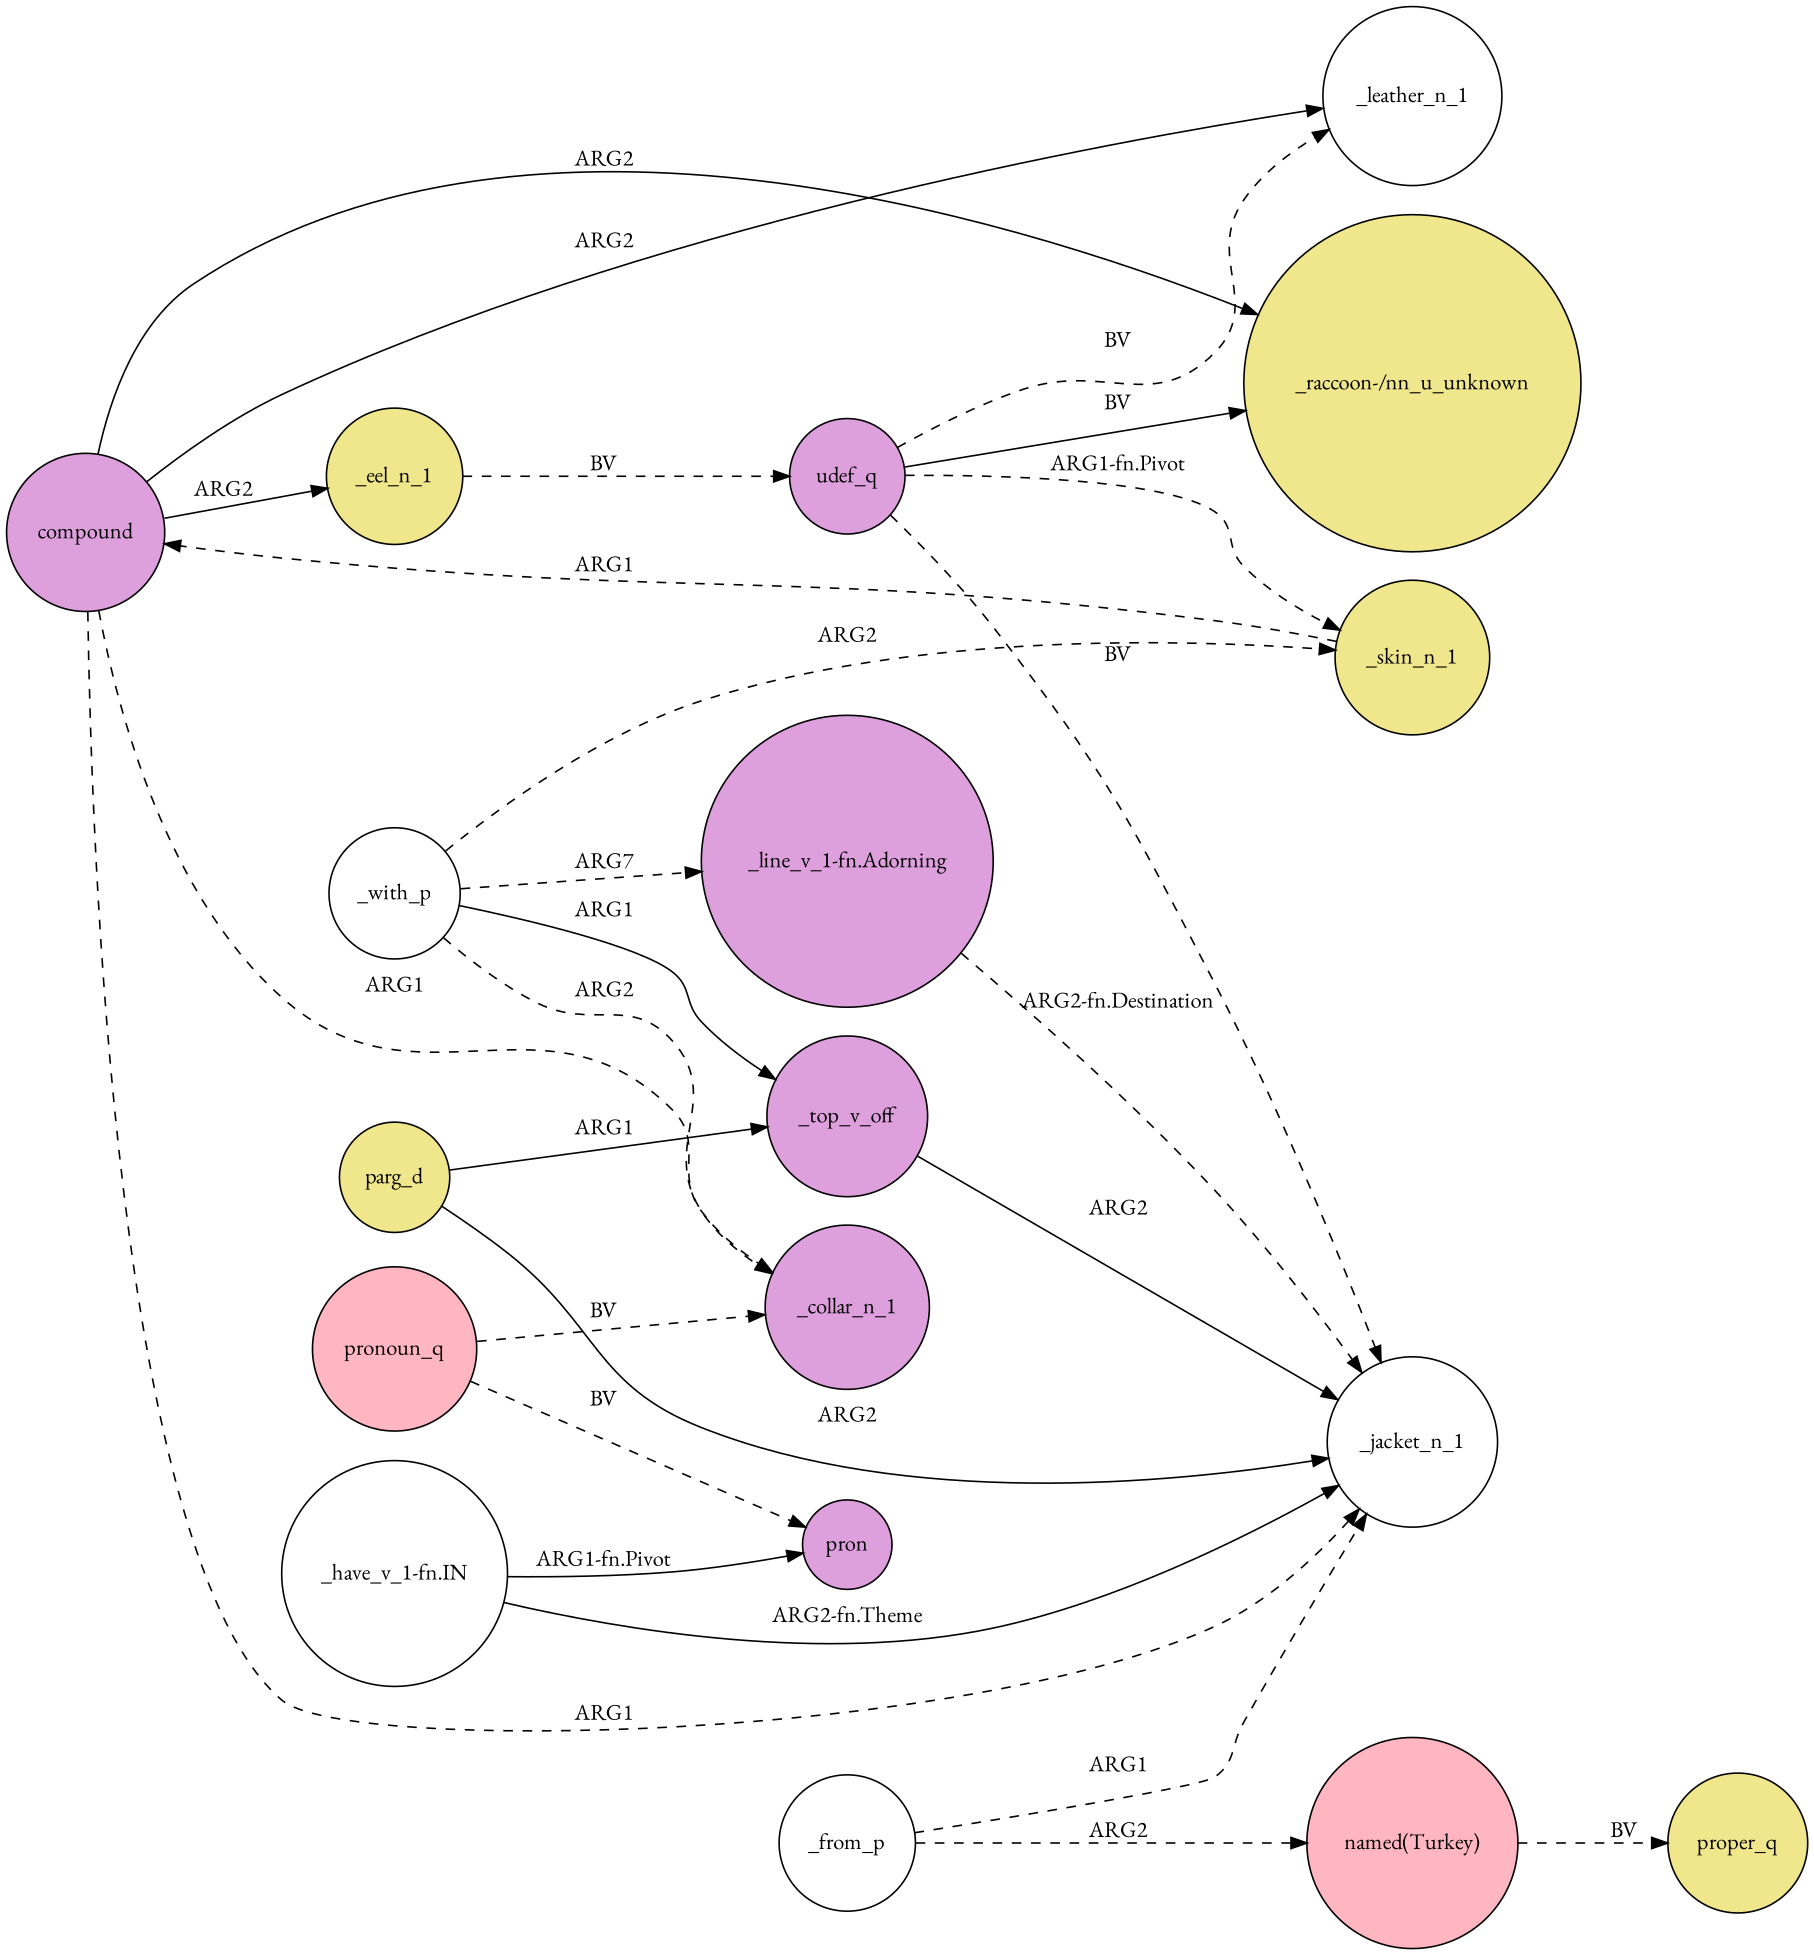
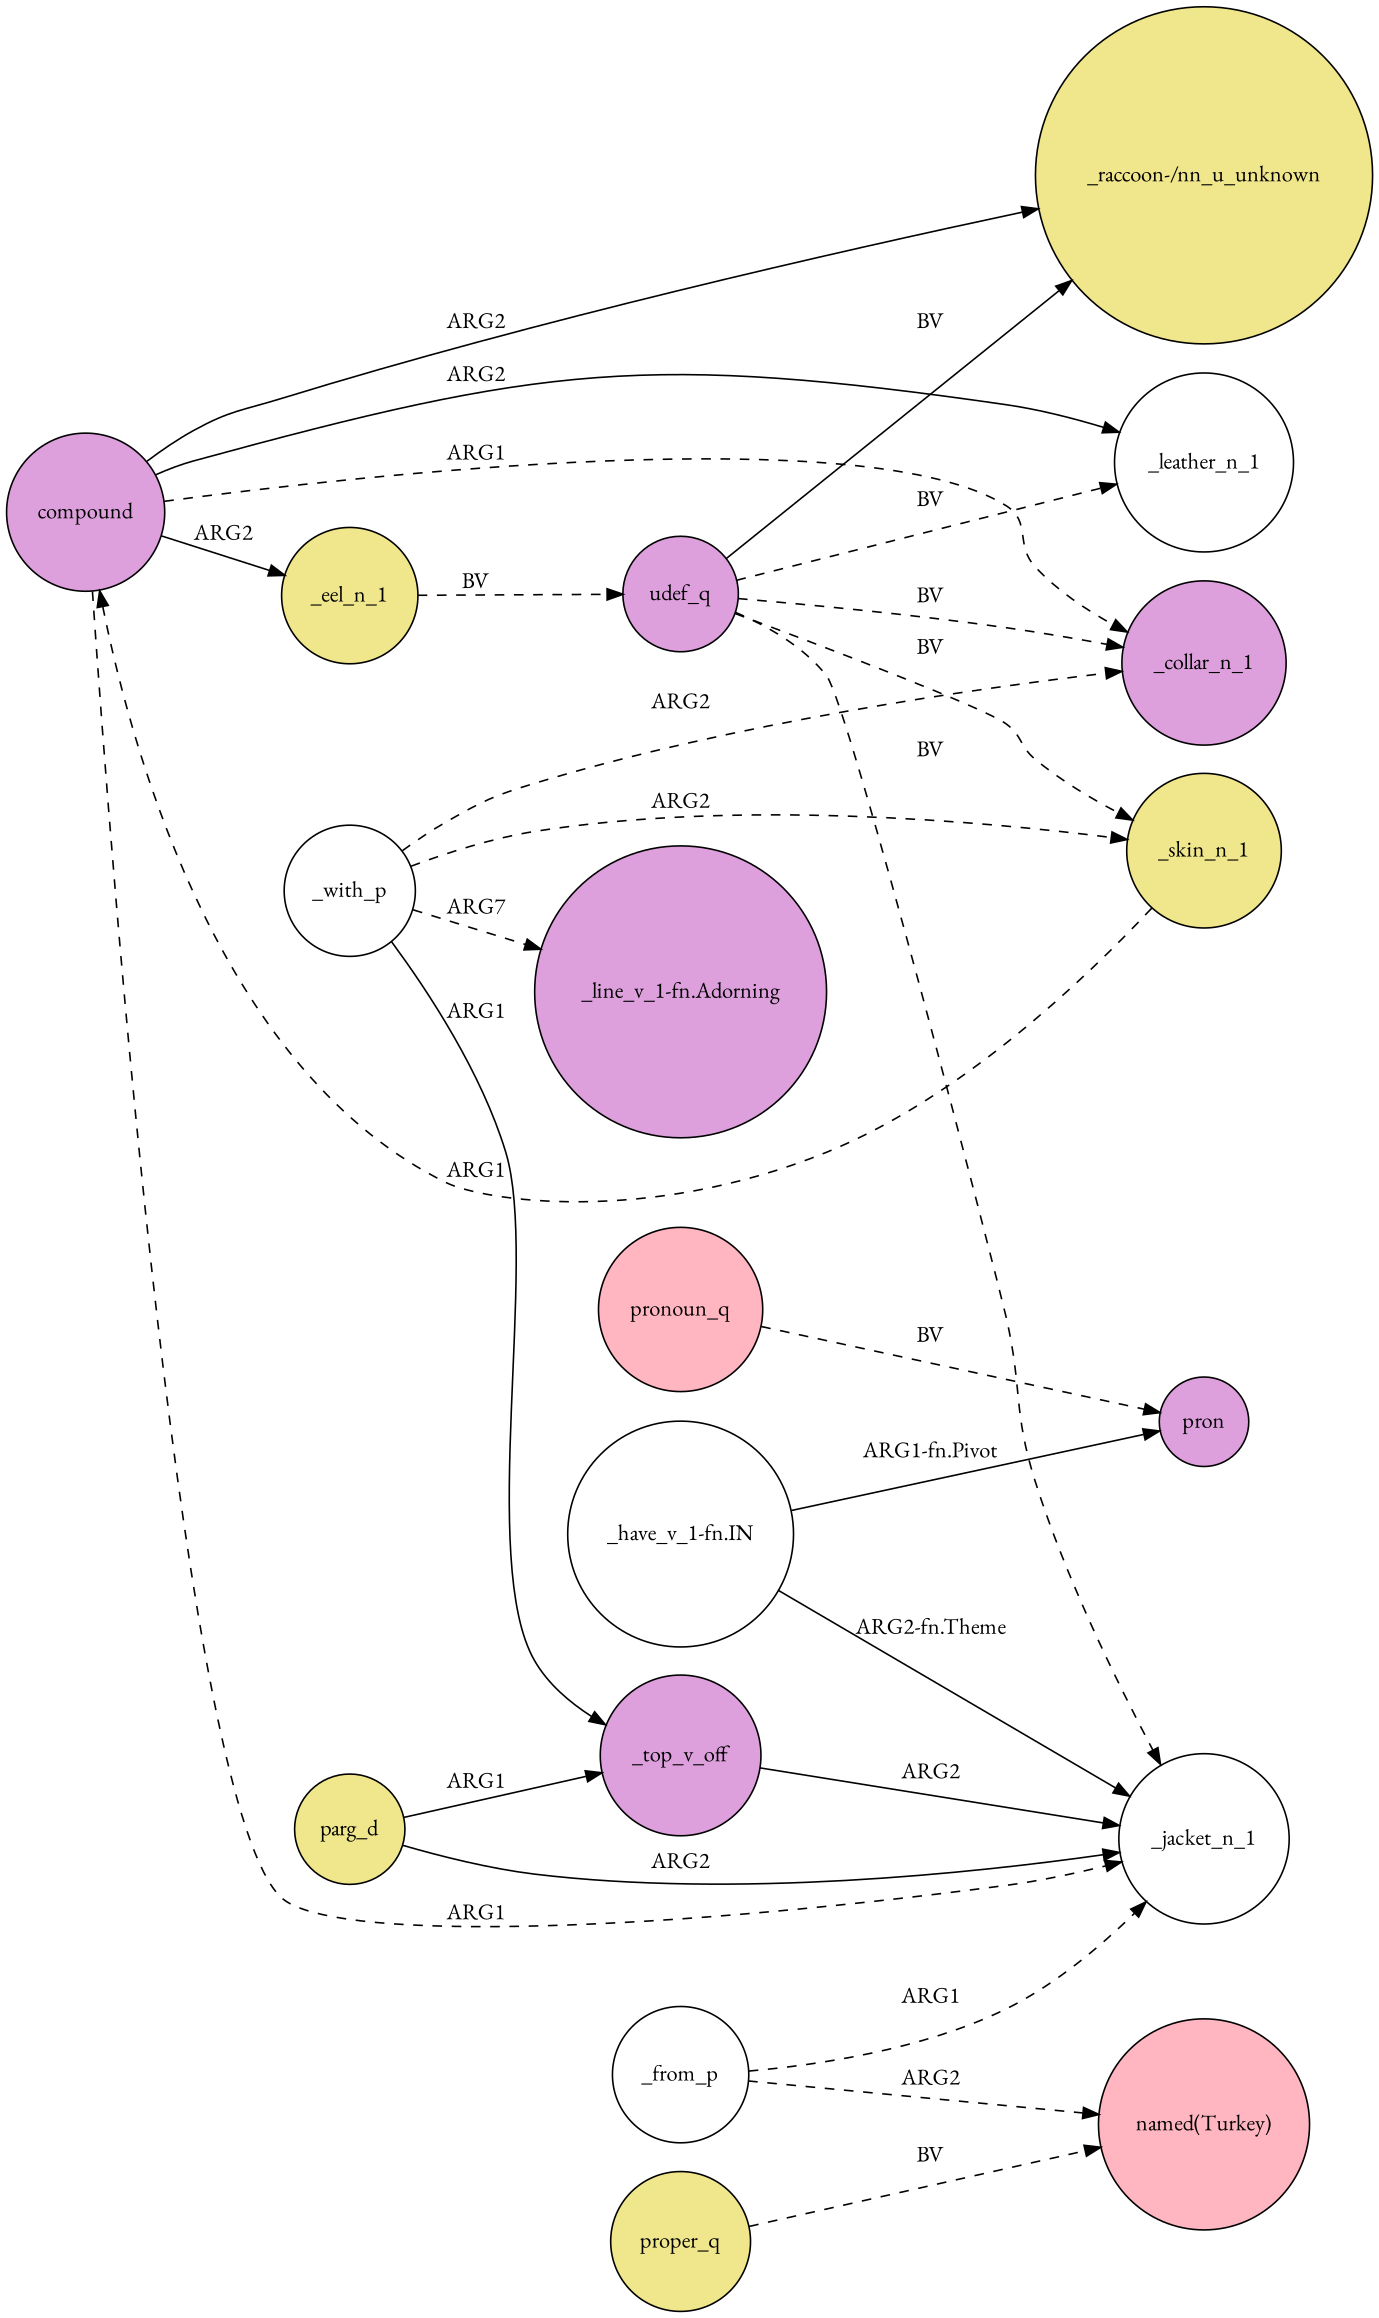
(1118, 464) -> (931, 648)
(1170, 1144) -> none
(613, 1329) -> (923, 617)
(1585, 1843) -> (917, 2189)
